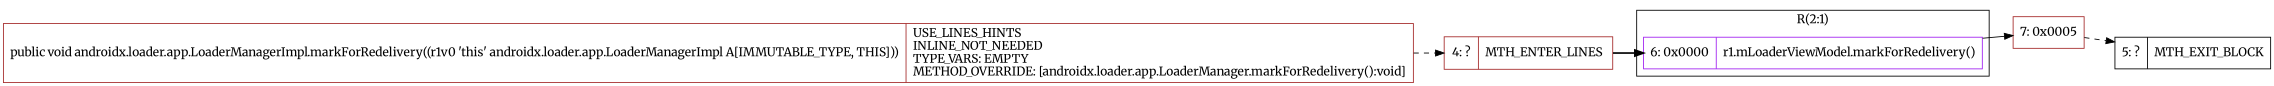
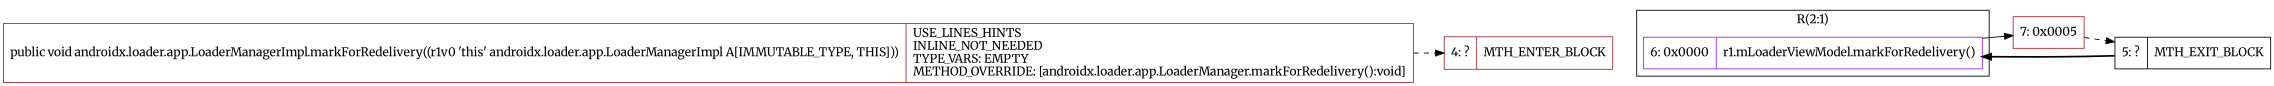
(1544, 53) -> (1545, 53)
(1624, 53) -> (2053, 57)
